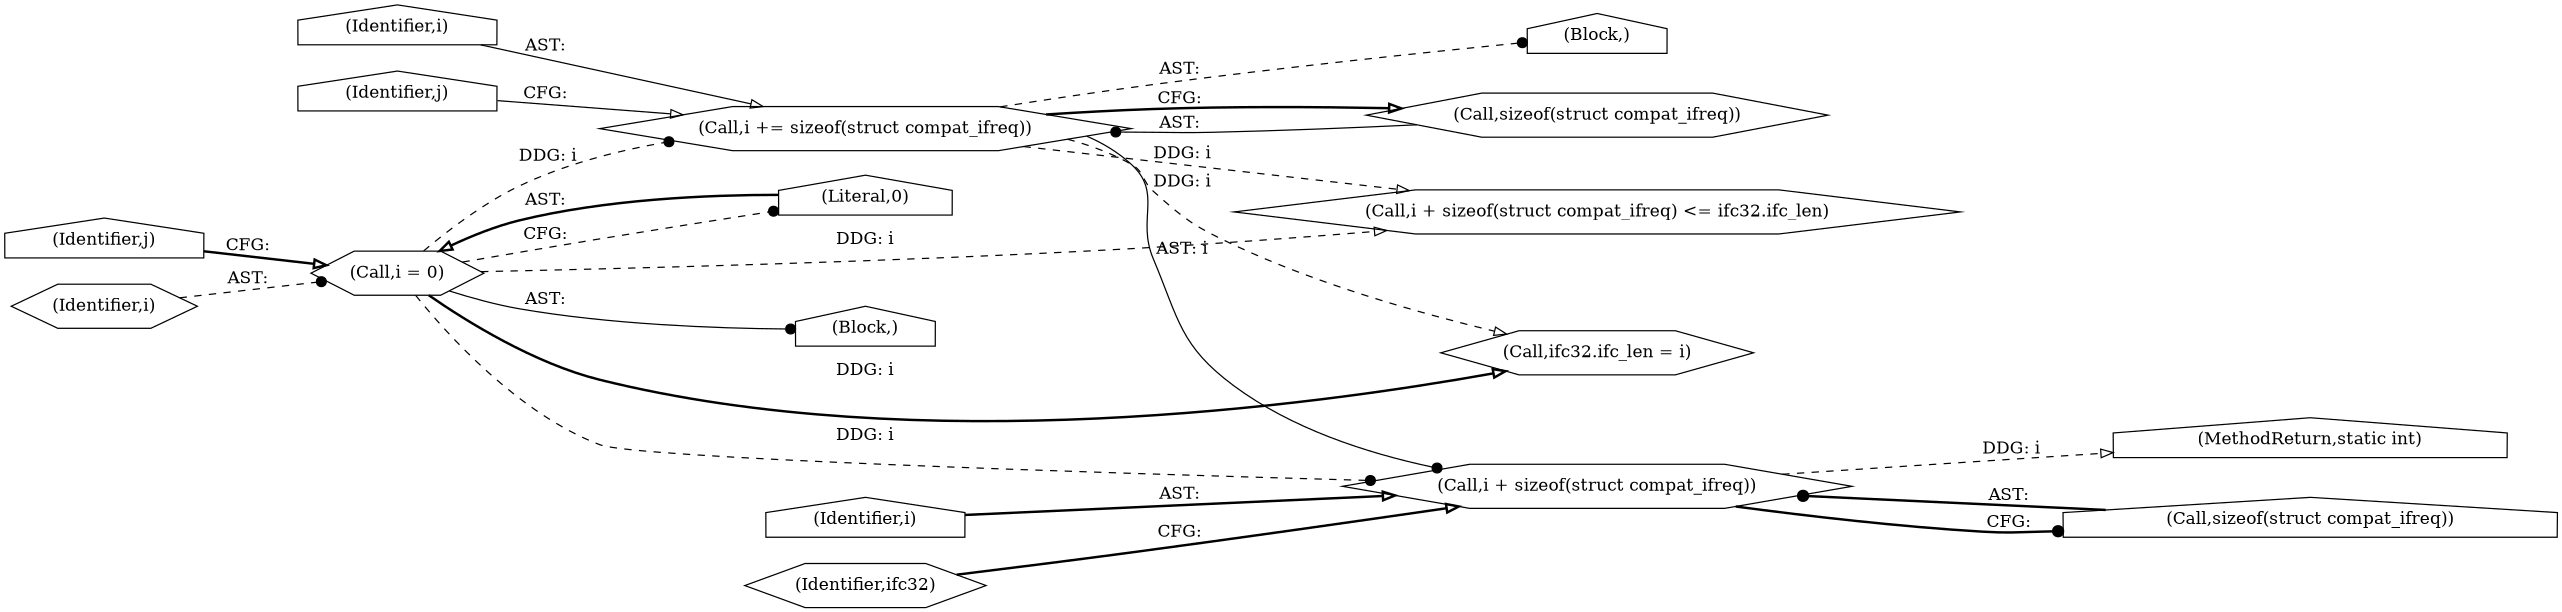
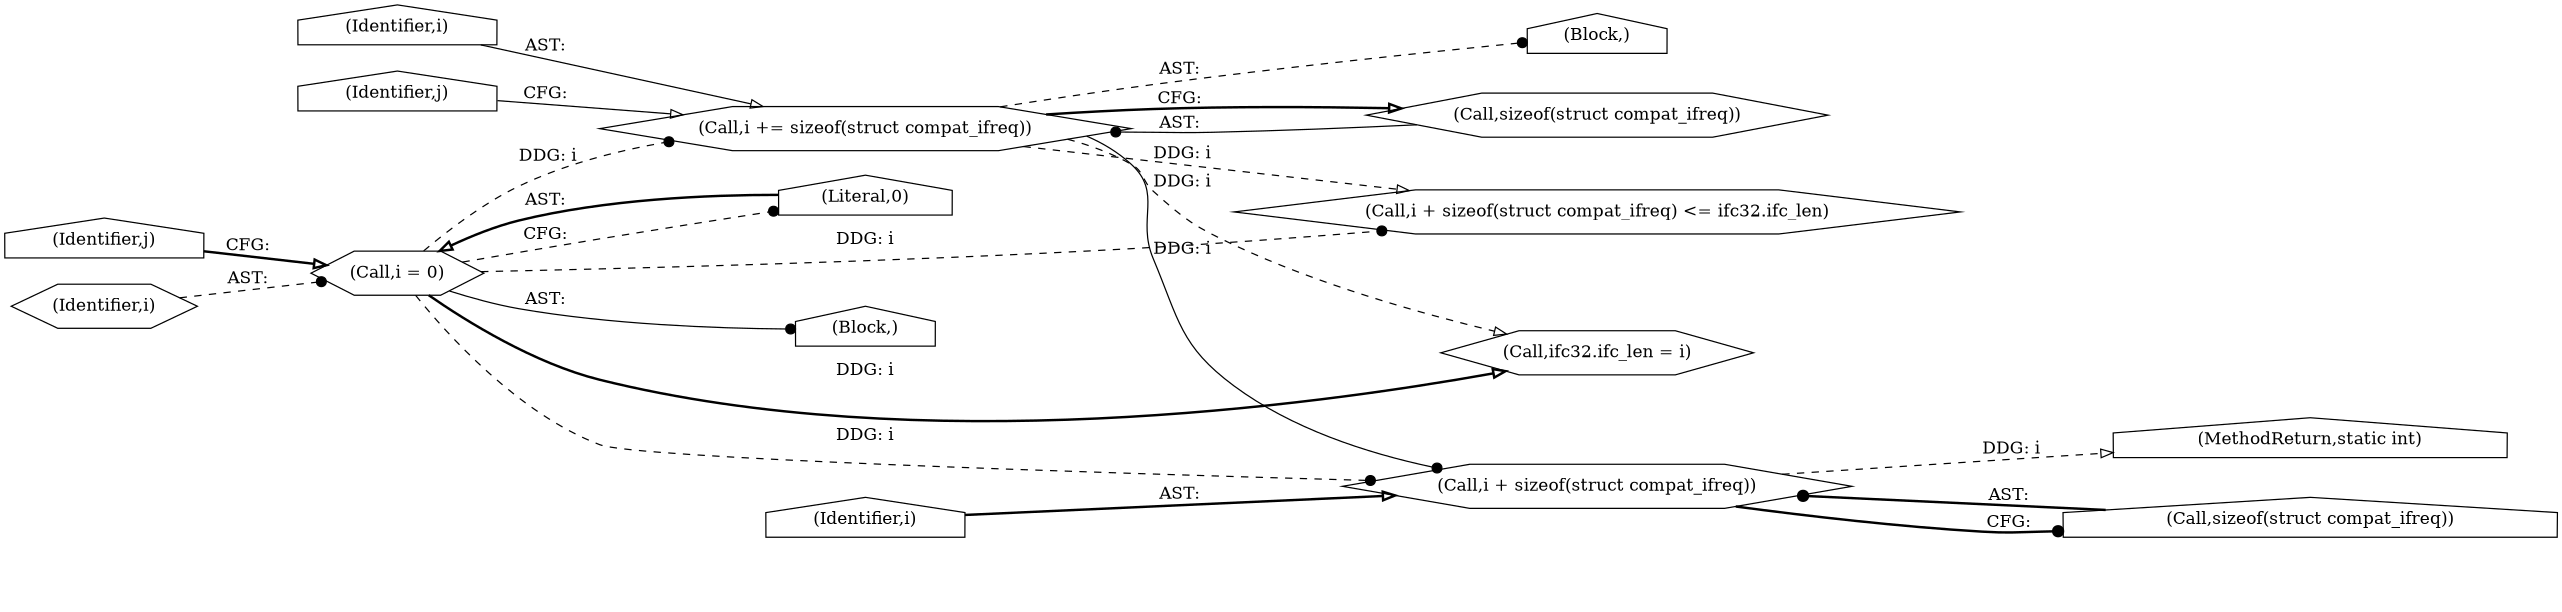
(1183, 249) -> (1183, 249)
(929, 258) -> (929, 258)
(865, 586) -> none
